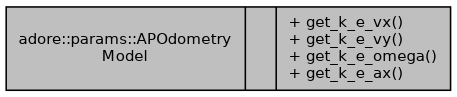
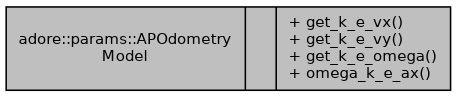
(346, 73) -> (360, 73)
